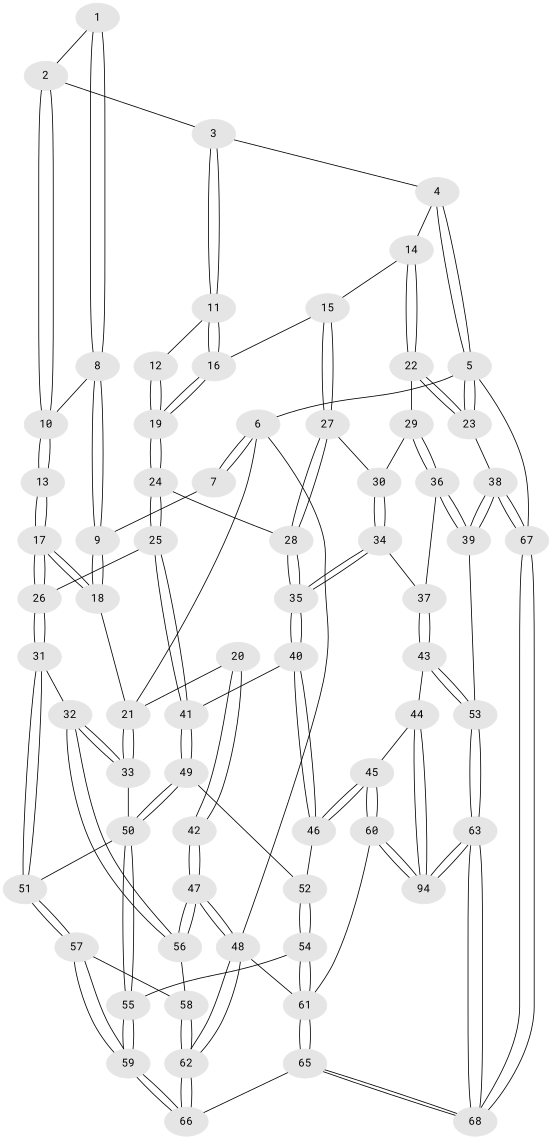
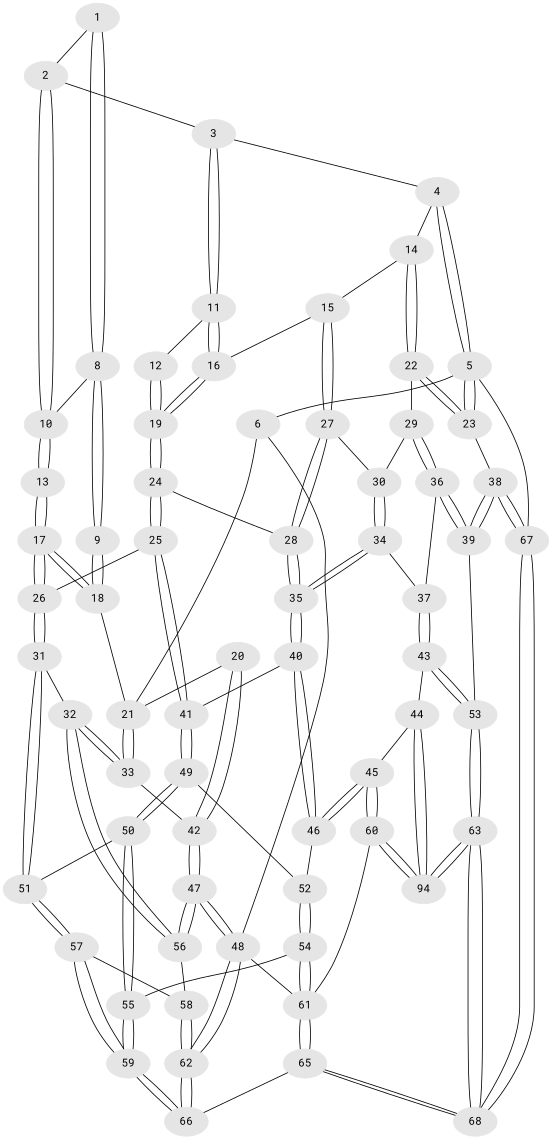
(214, 483) -> none
(128, 802) -> (167, 807)
